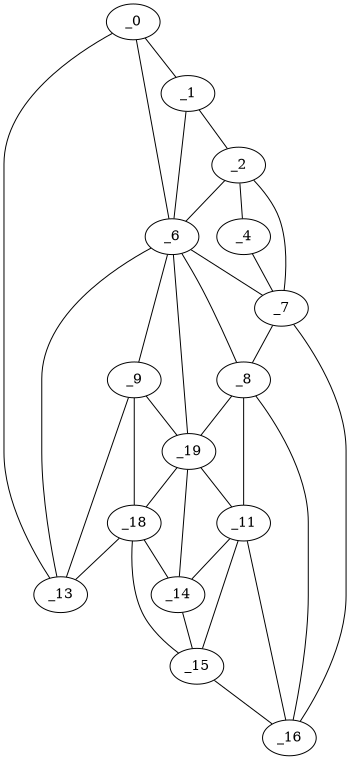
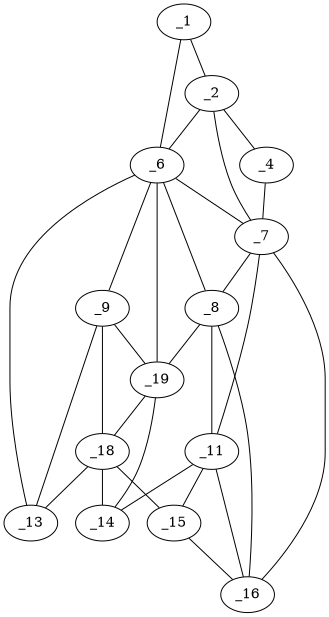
(133, 22) -> none
(216, 487) -> (243, 345)
(187, 631) -> none
